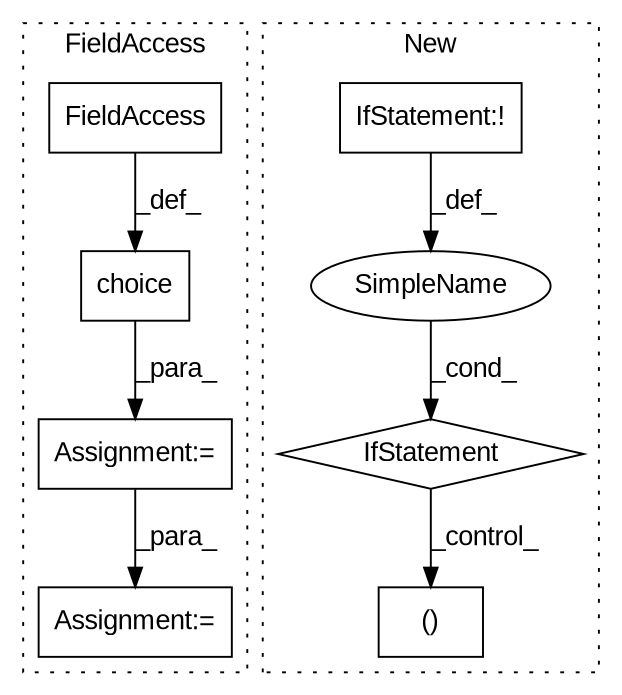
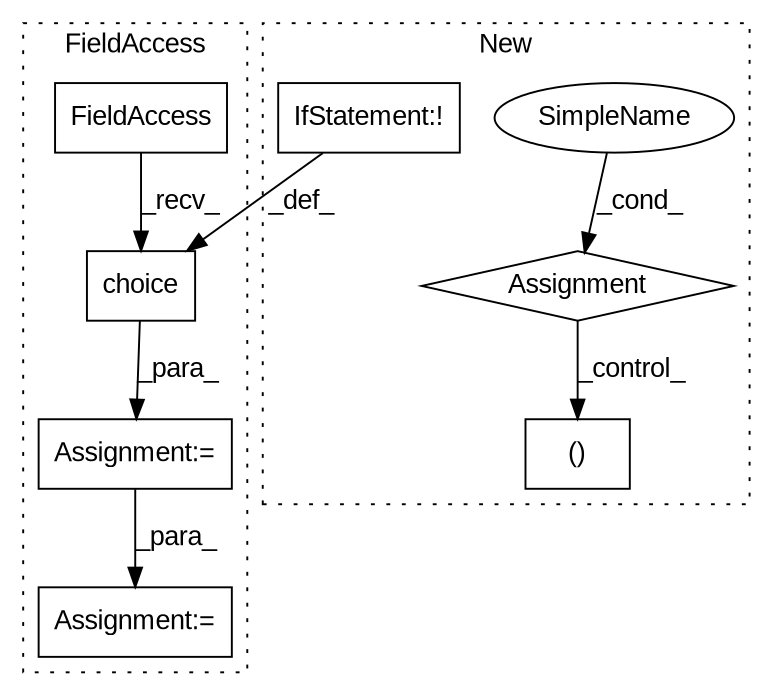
(431, 192) -> (275, 188)
(168, 202) -> (181, 202)
(431, 454) -> (578, 286)
